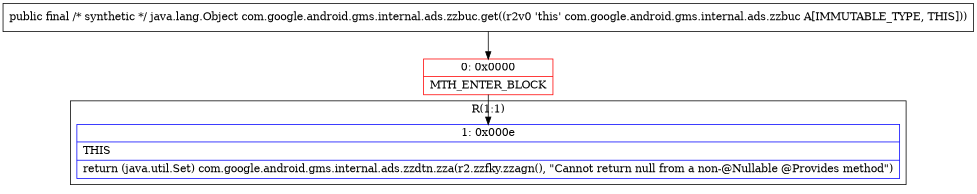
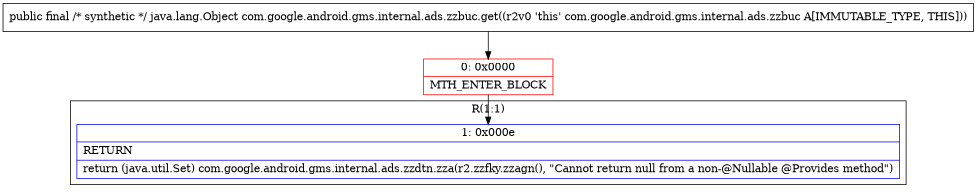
(97, 151) -> (108, 151)
